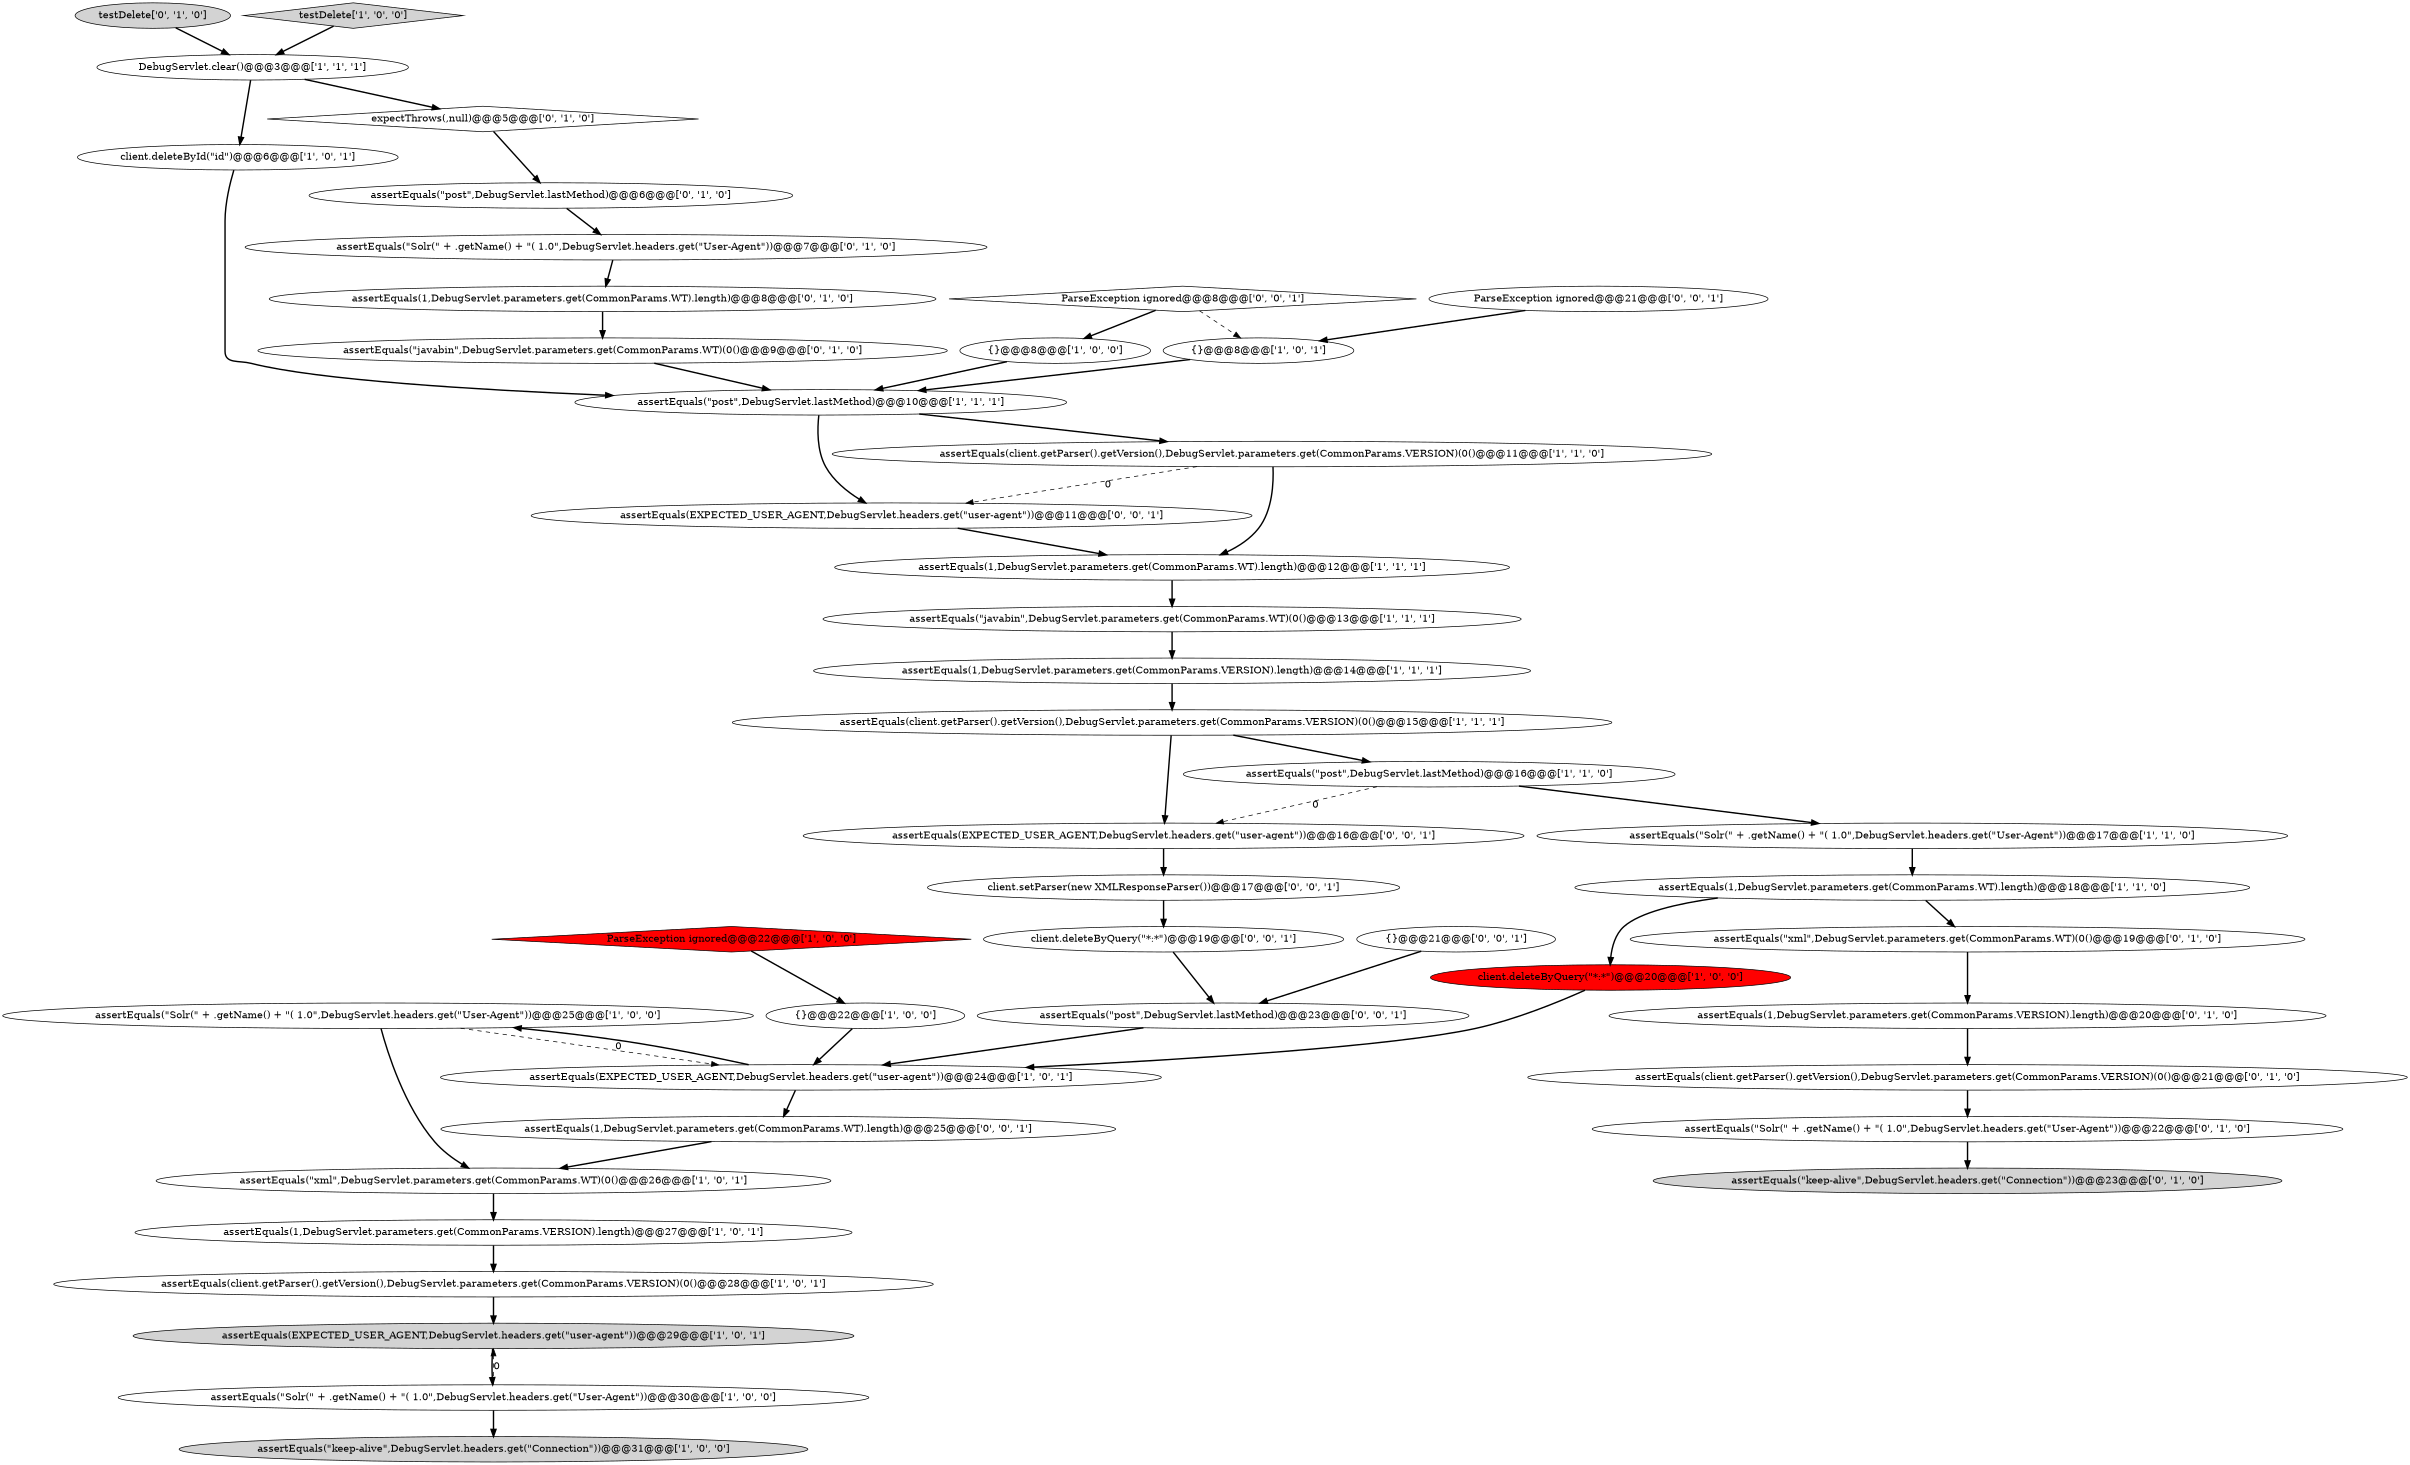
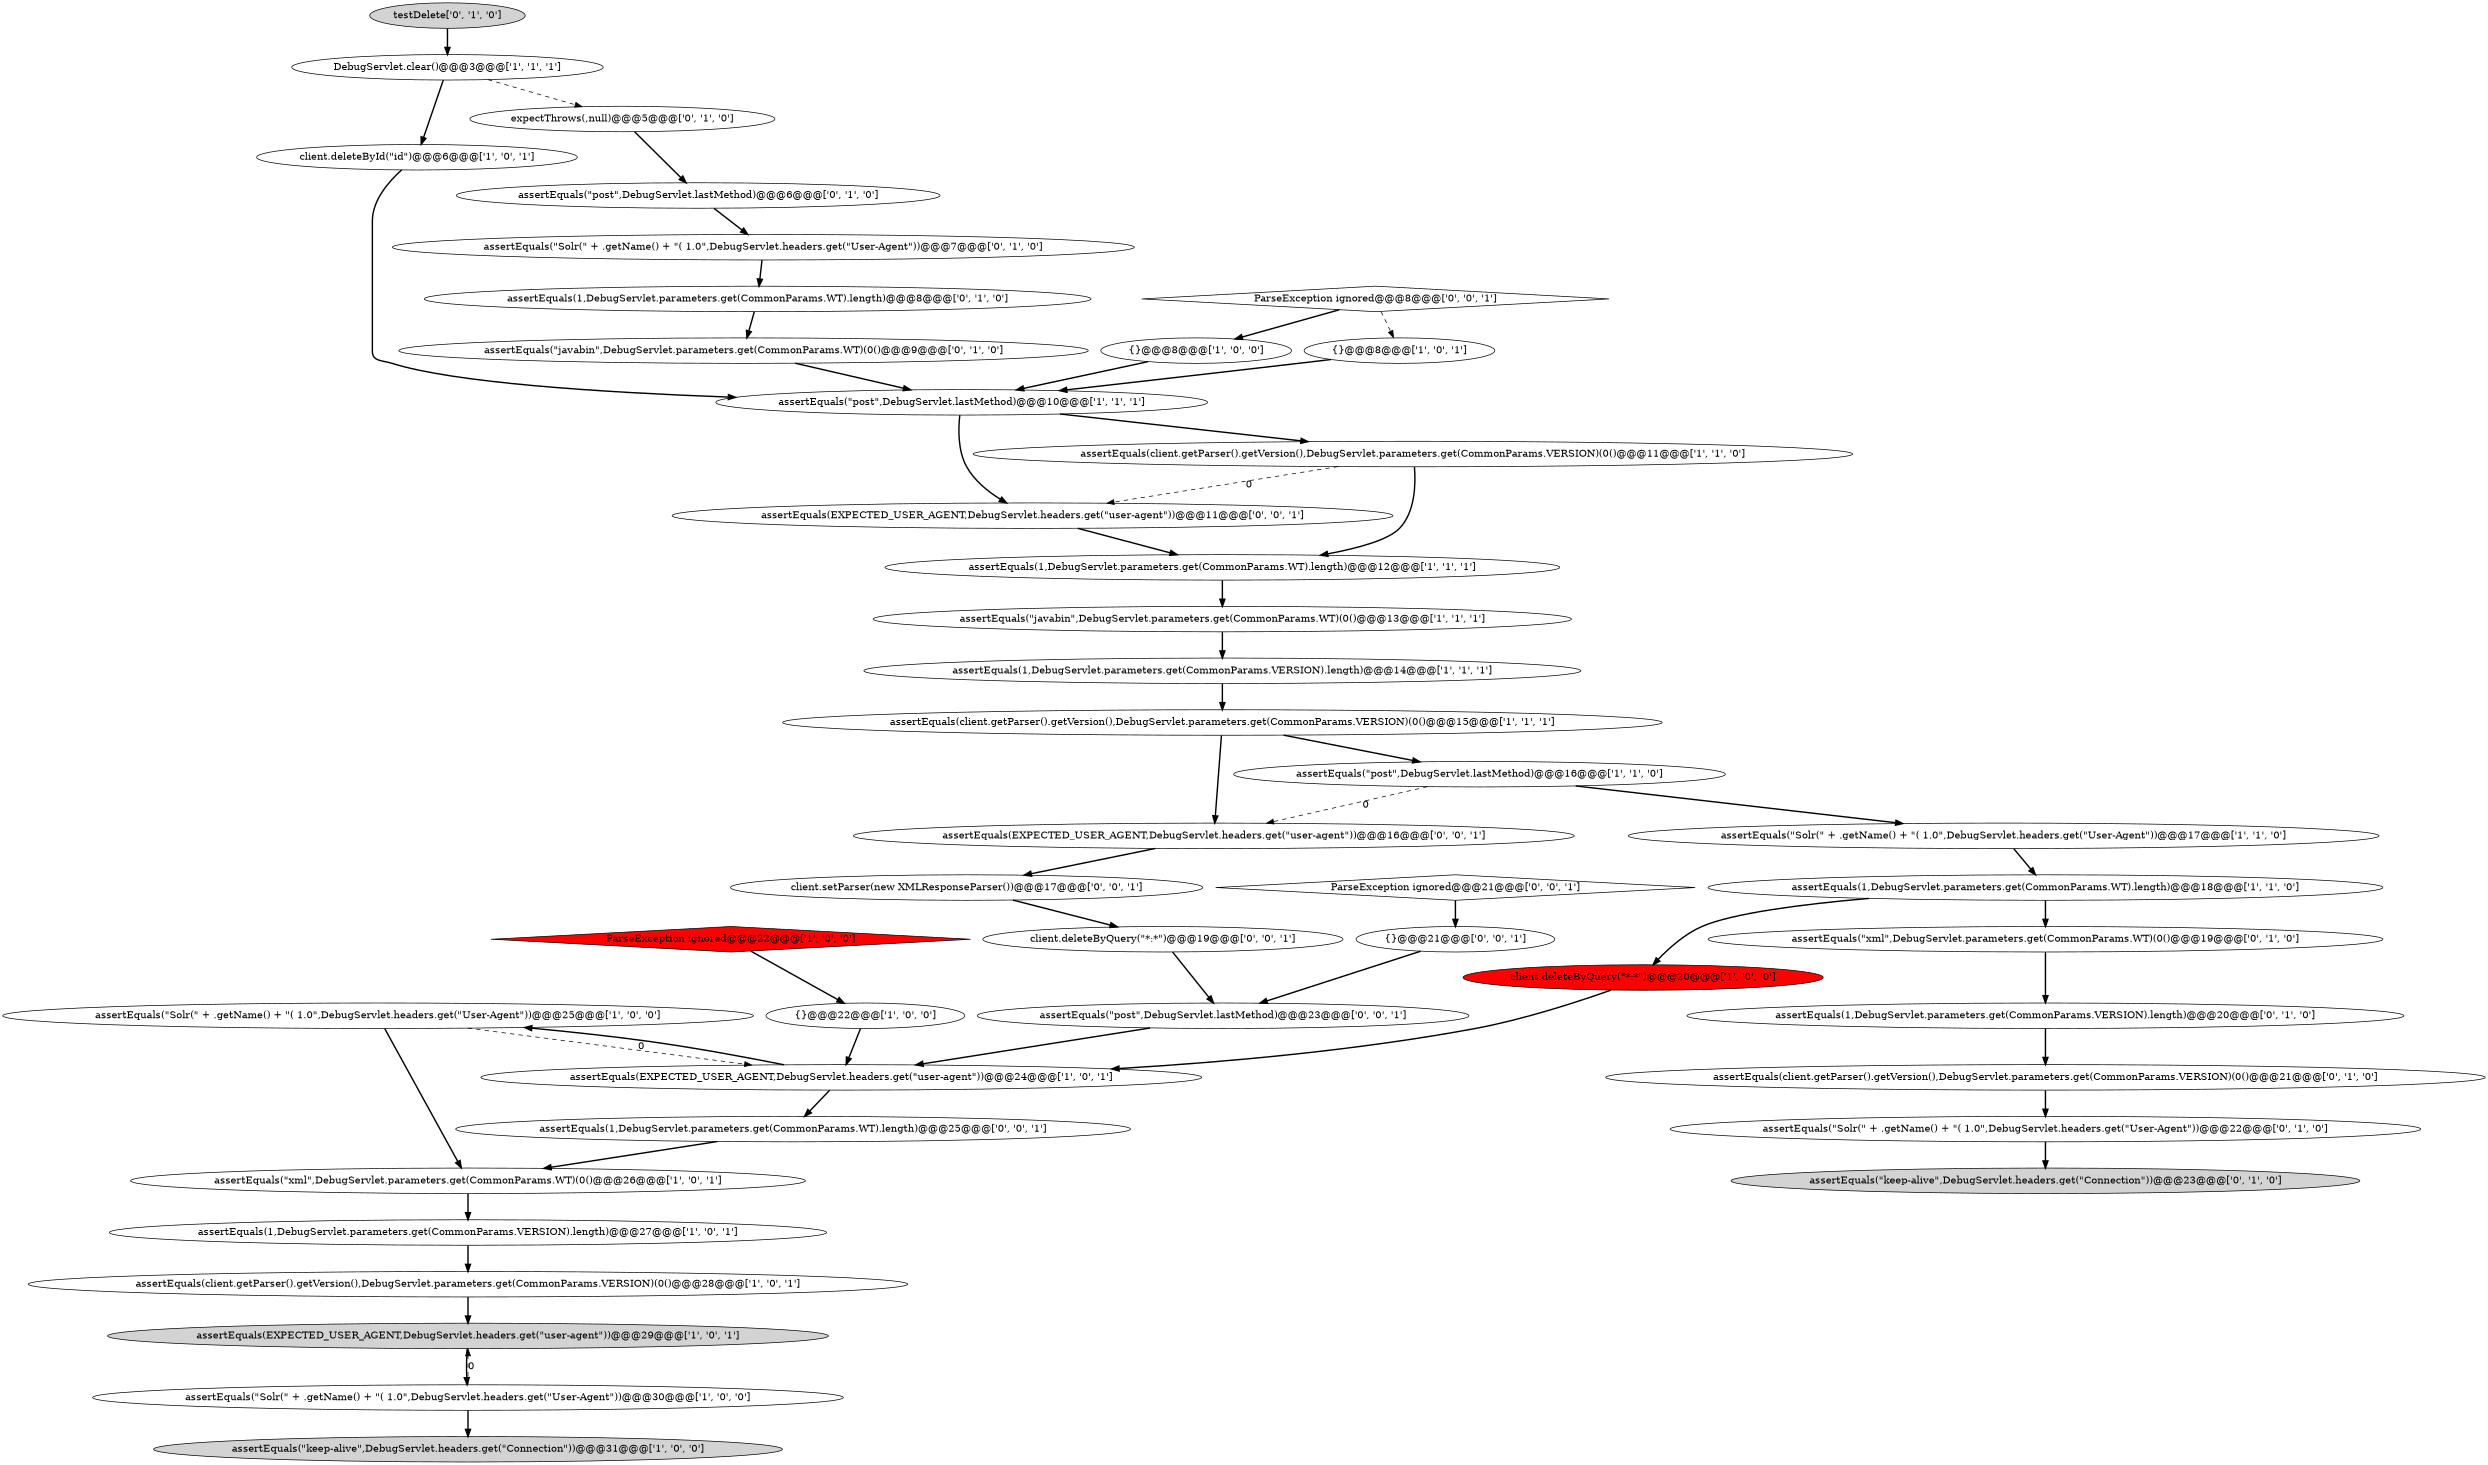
(353, 16) -> none
(368, 93) -> (531, 92)
(483, 119) -> (622, 119)
(1598, 299) -> (1455, 888)
(1426, 325) -> (1455, 910)
